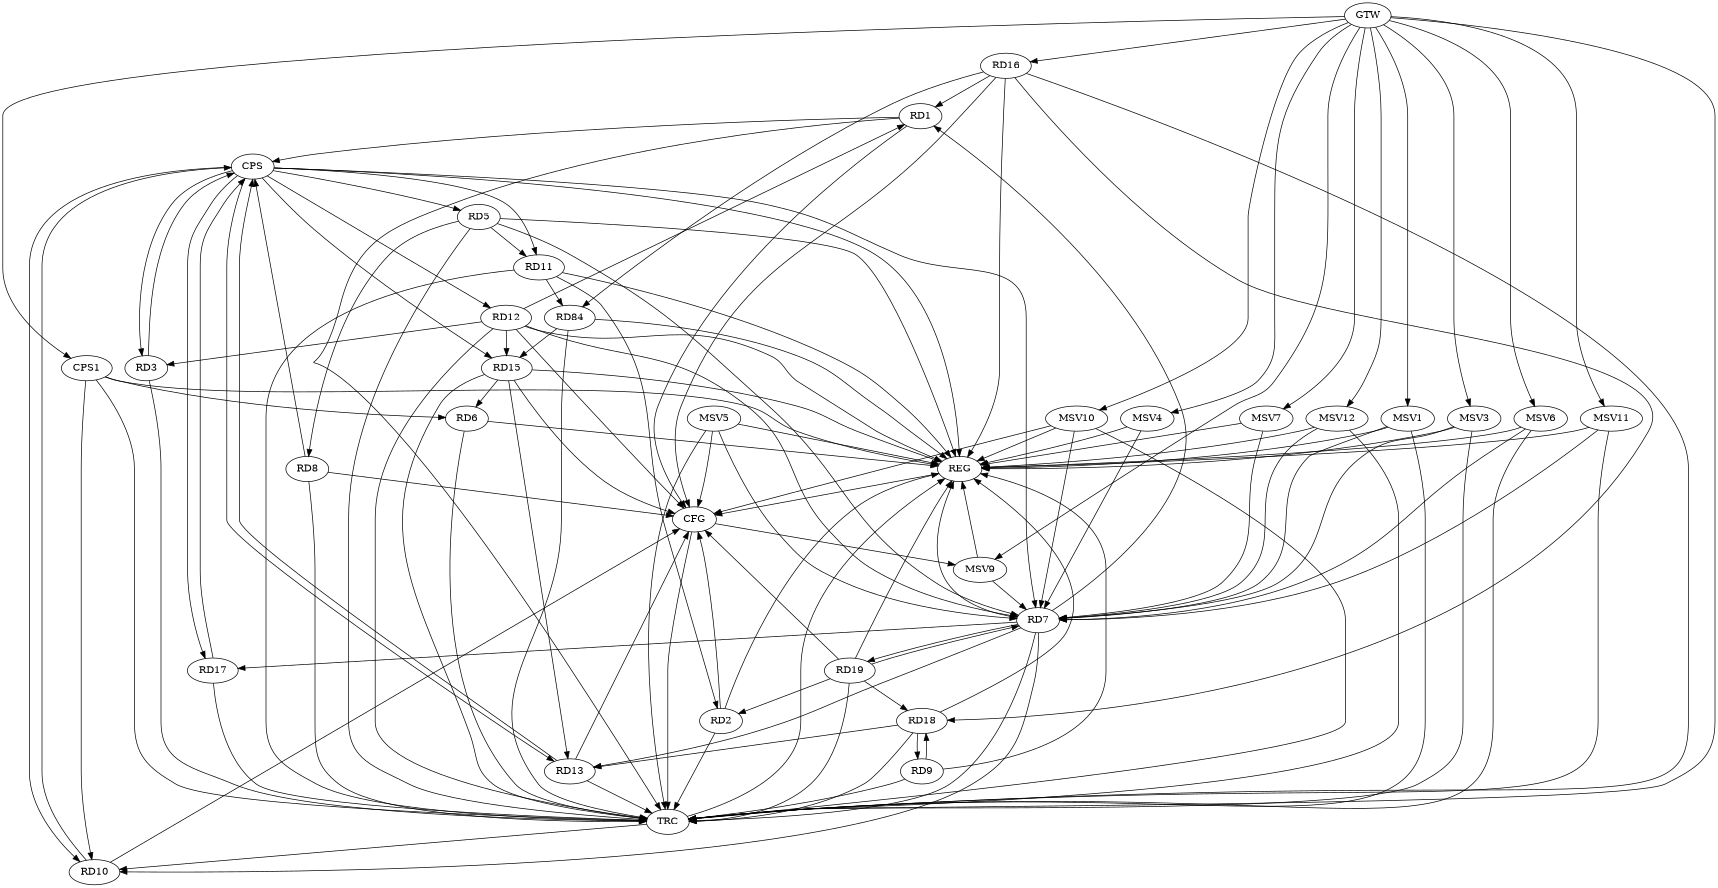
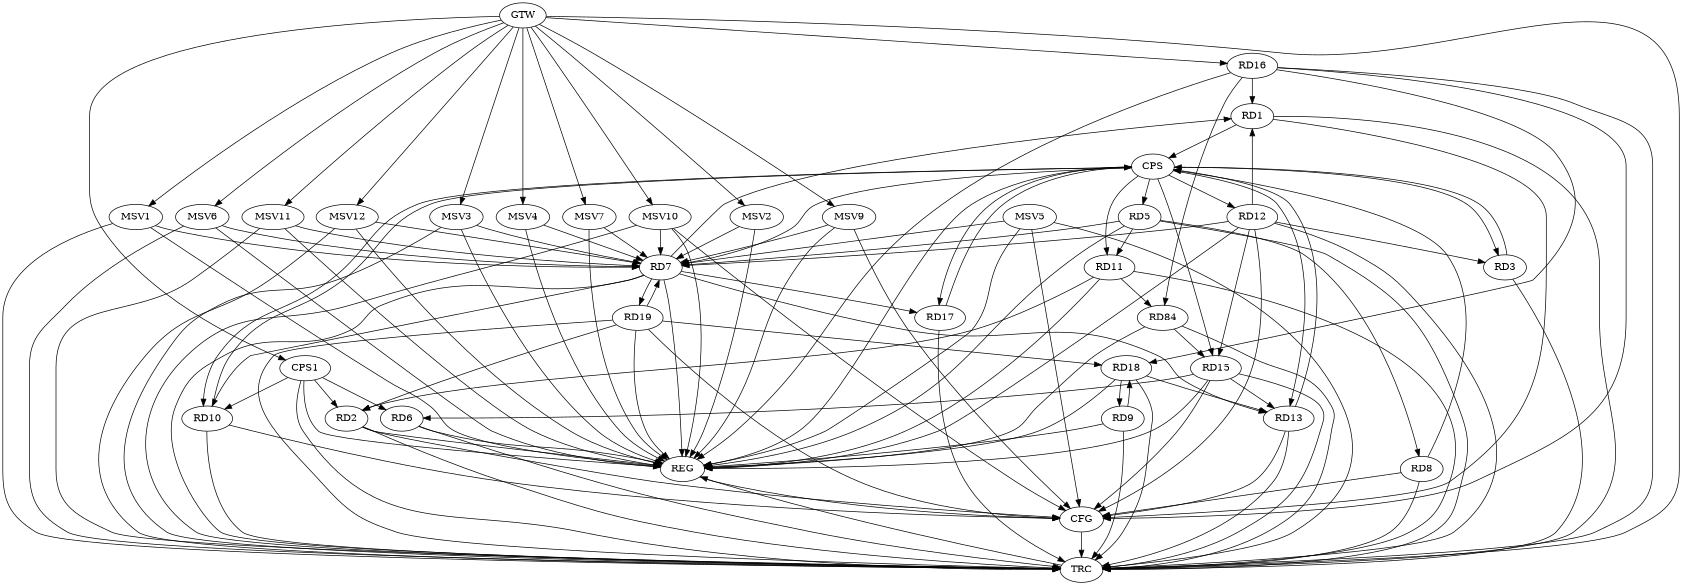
none -> (757, 217)
none -> (324, 391)
(832, 544) -> (951, 384)
(387, 847) -> (592, 559)
